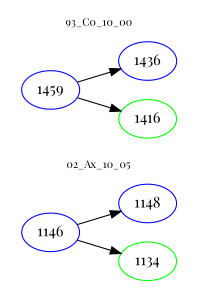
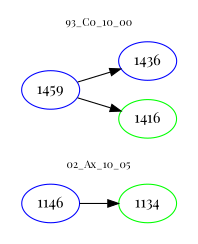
(148, 203) -> none
